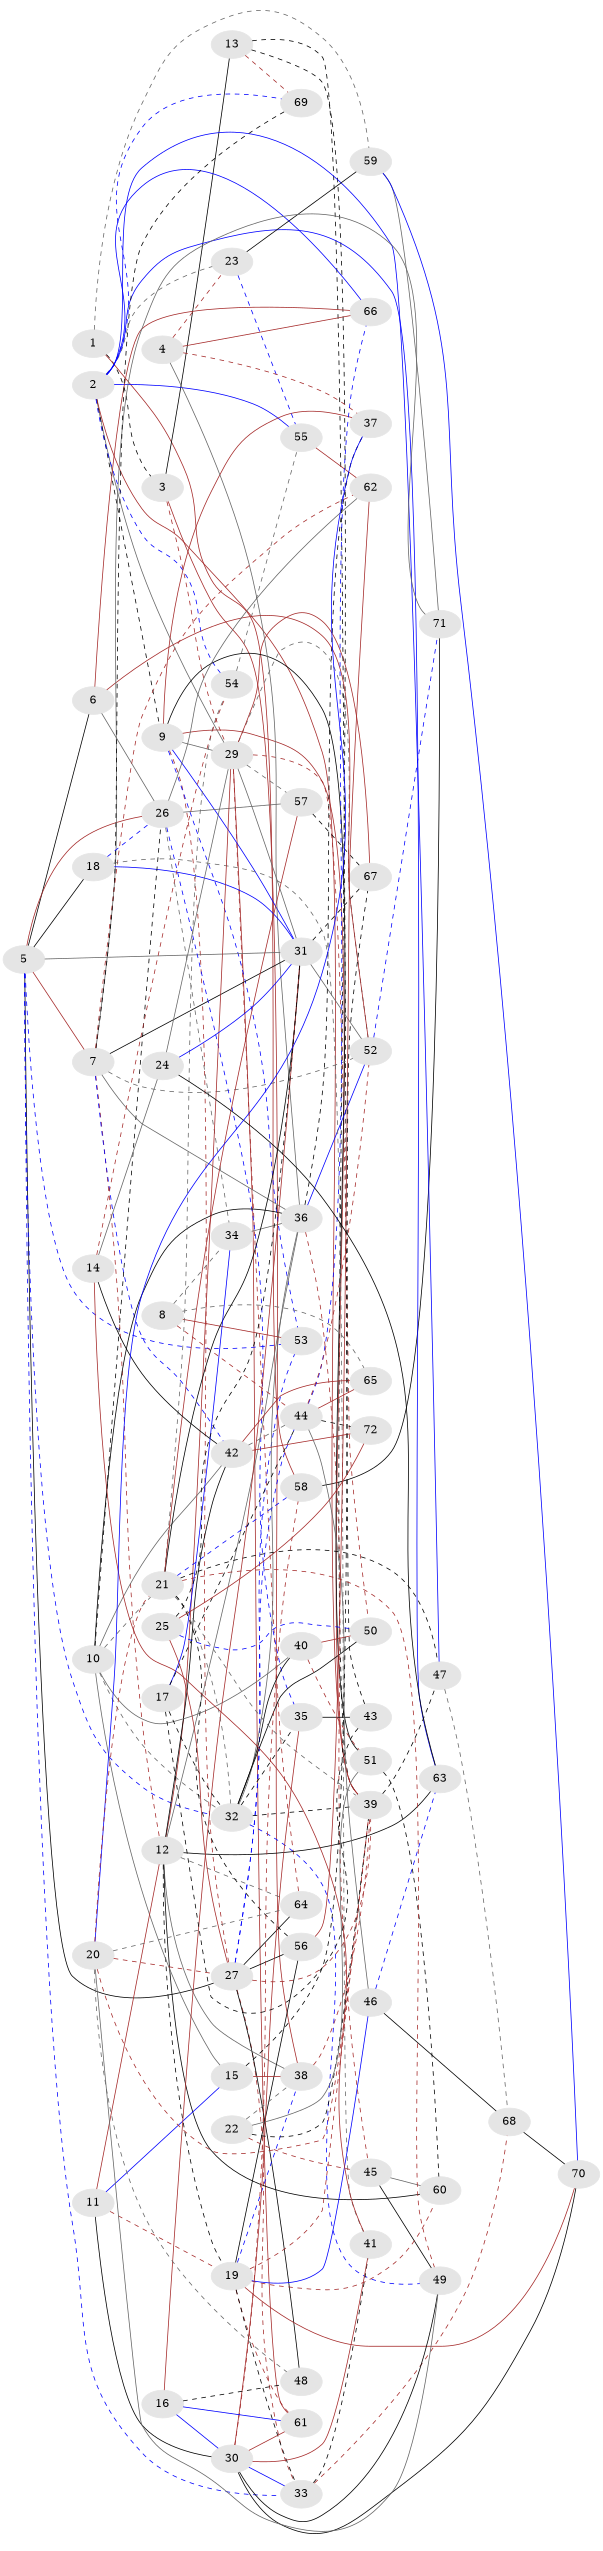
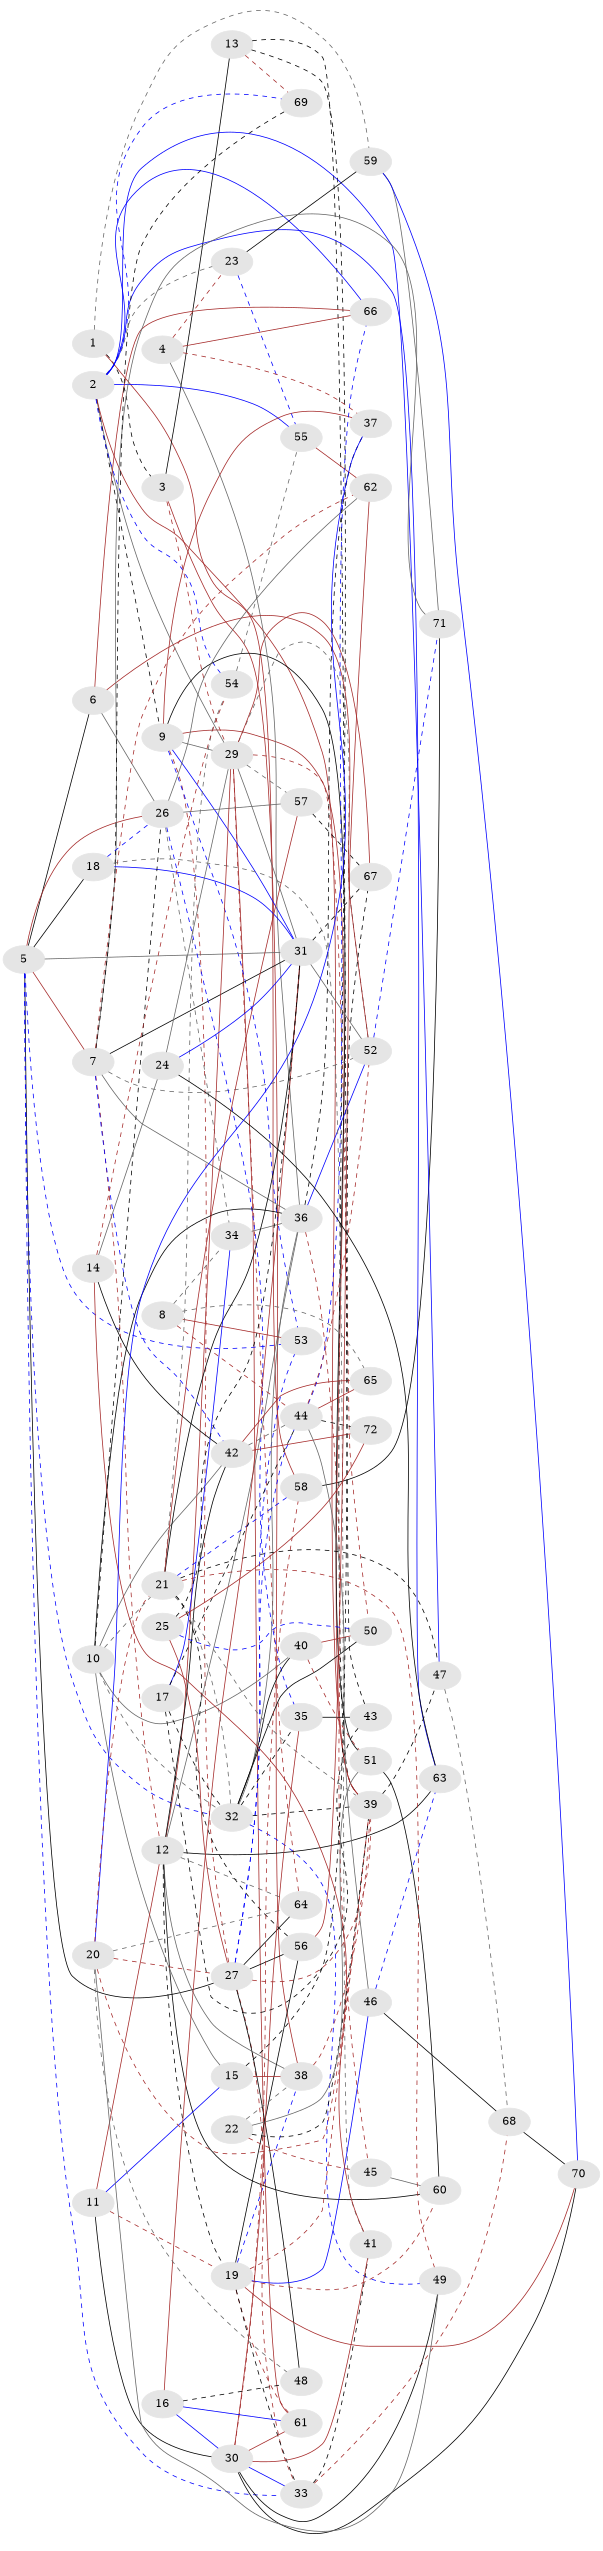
(425, 1972) -> (425, 1972)
(405, 2227) -> none
